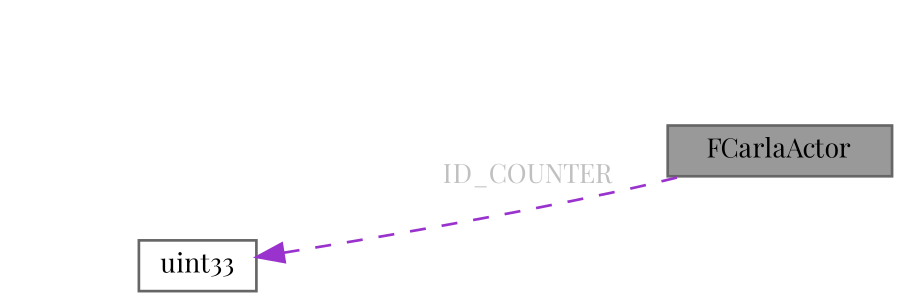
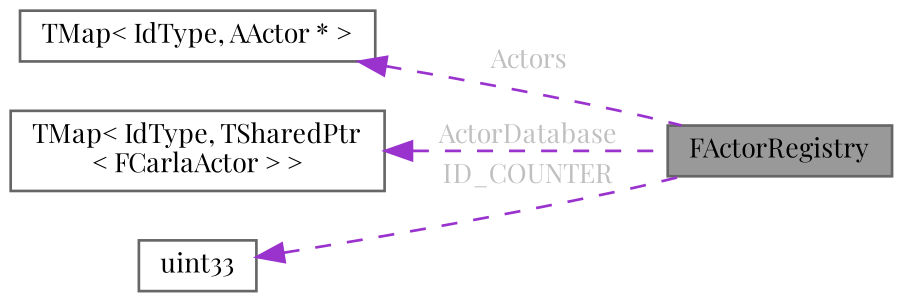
none -> (198, 36)
none -> (198, 151)
(780, 151) -> (780, 151)
